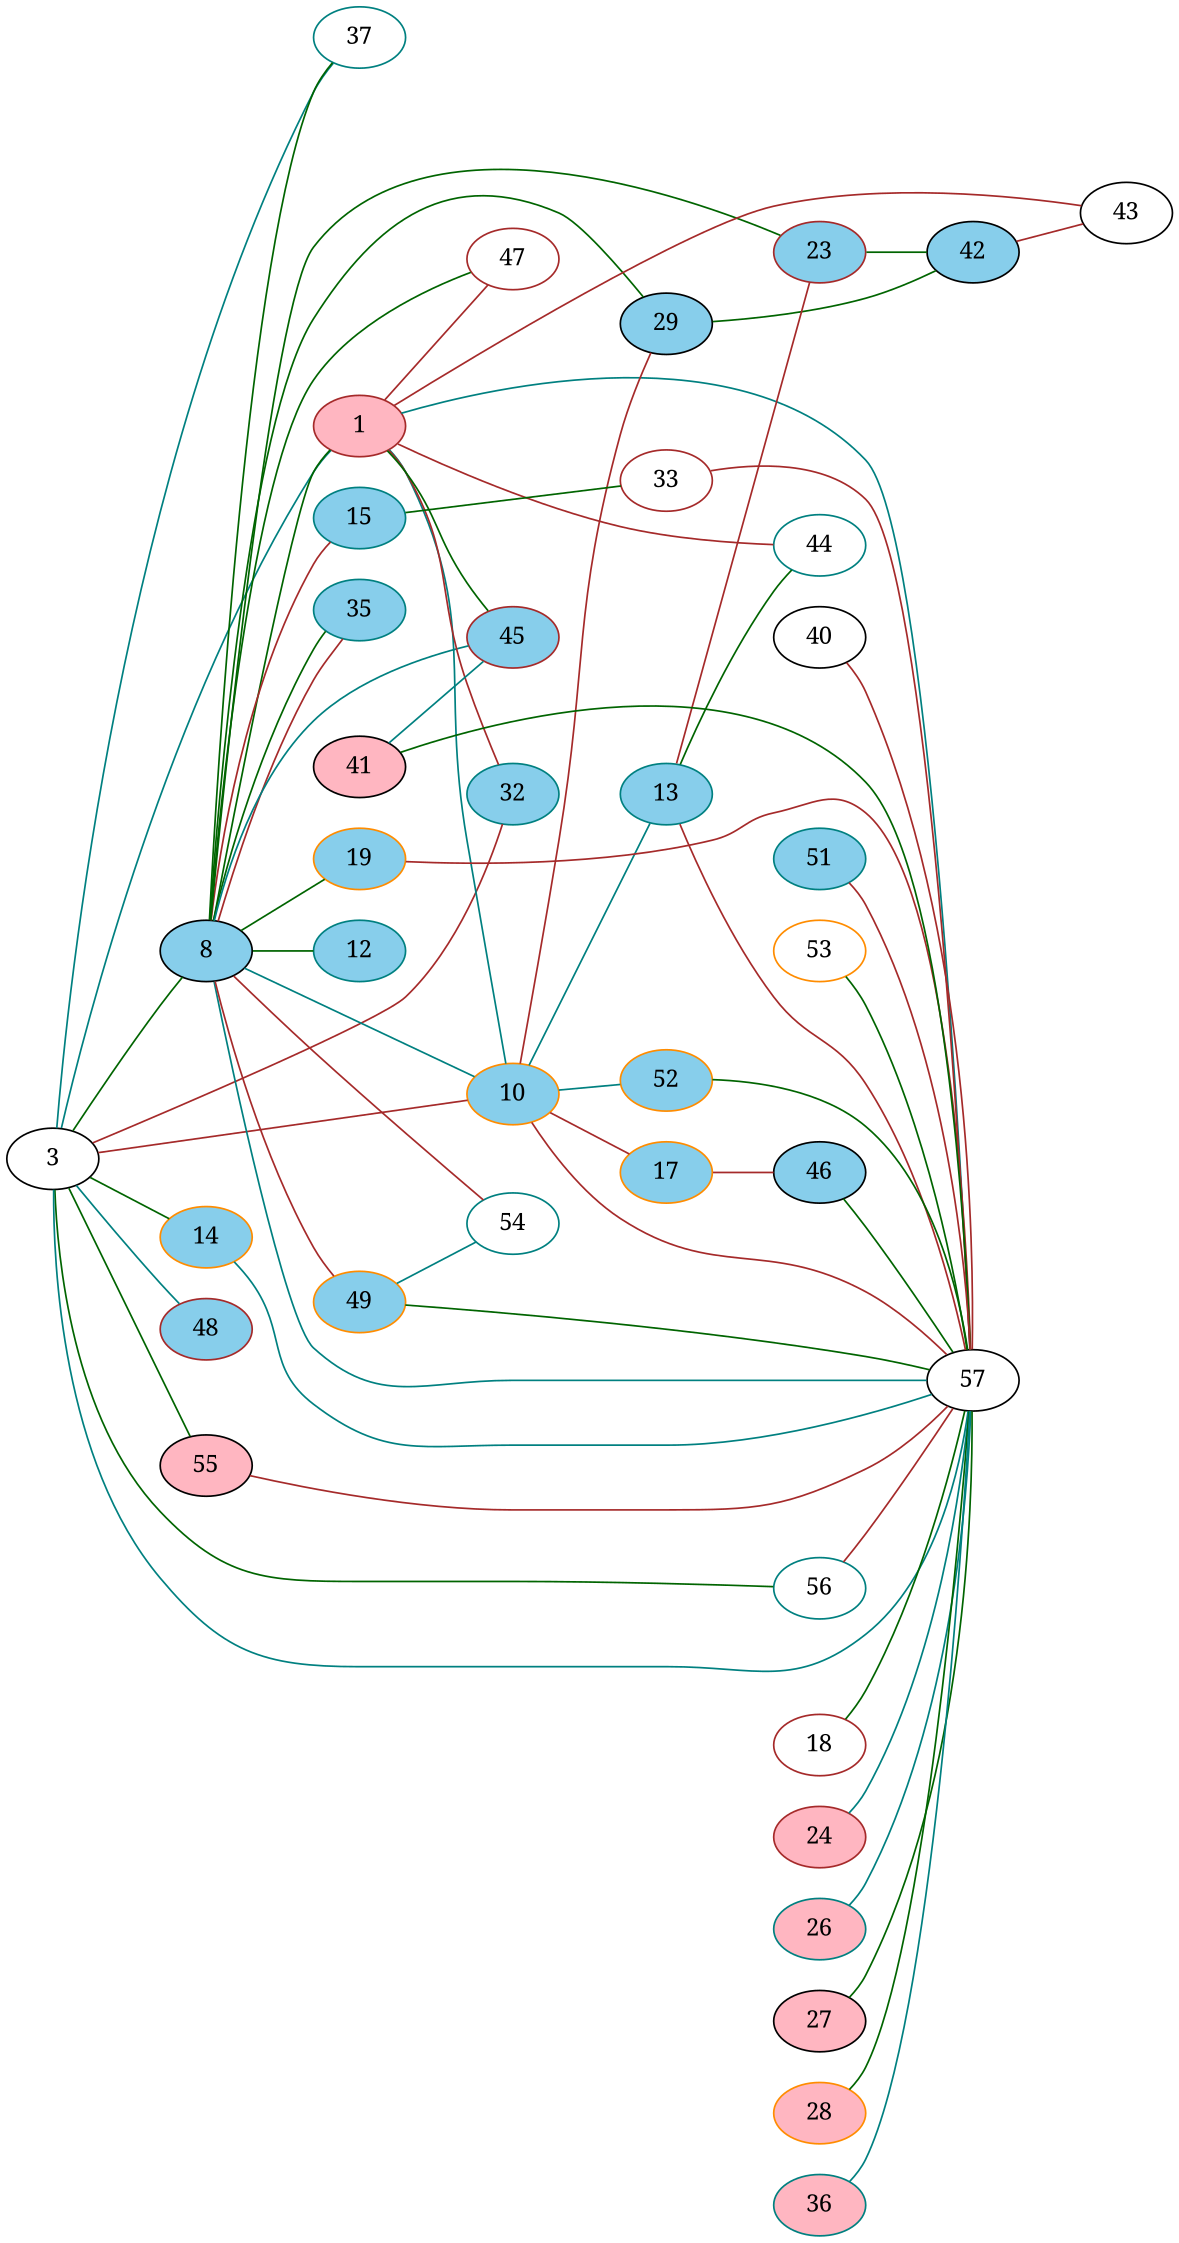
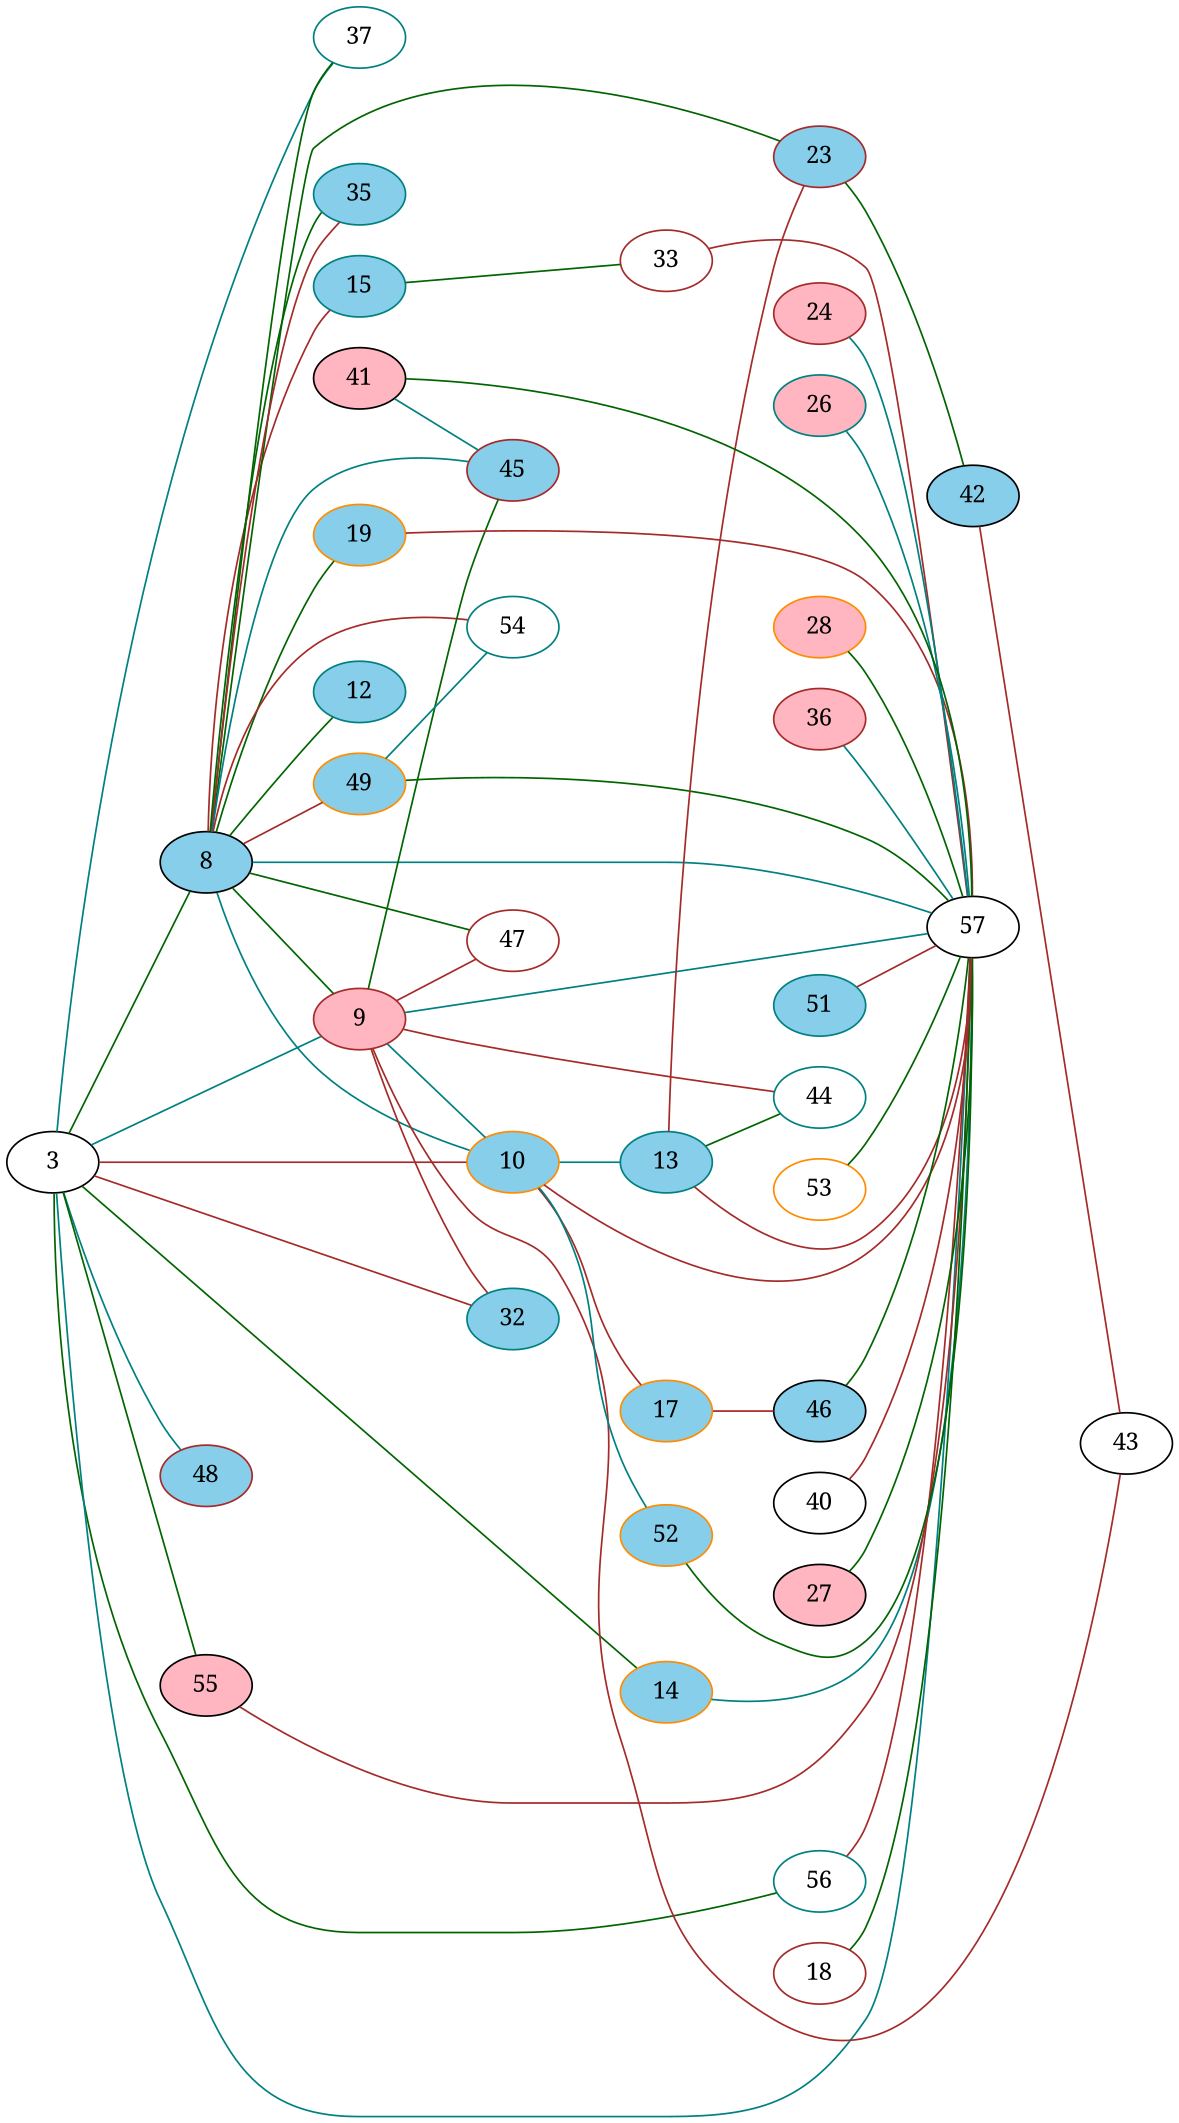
(666, 324) -> none
(360, 426) -> (360, 1019)
(820, 2205) -> (820, 719)
